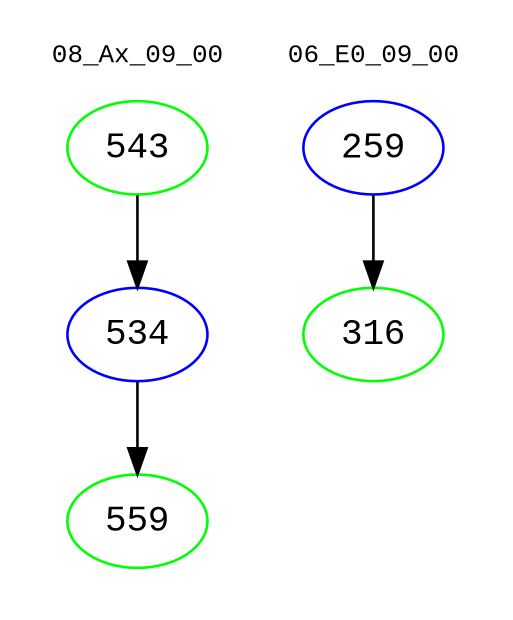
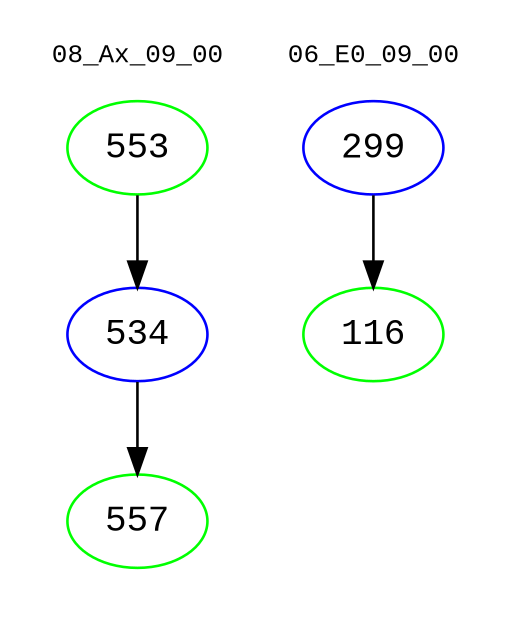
(137, 148) -> (137, 148)
(373, 148) -> (373, 148)
(373, 335) -> (373, 335)
(137, 521) -> (137, 521)
